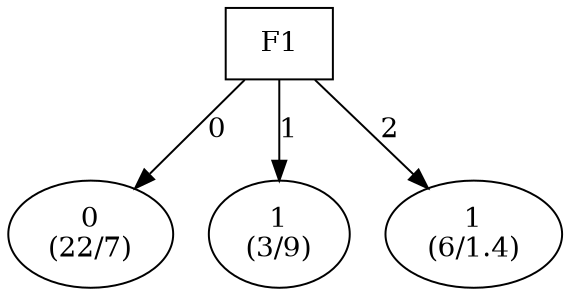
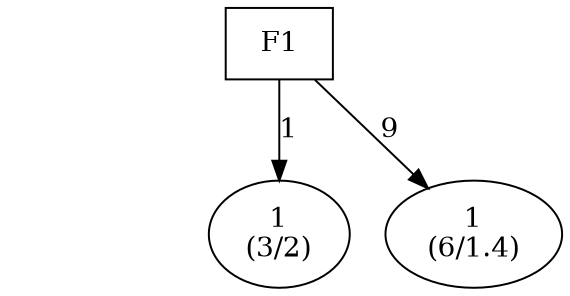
(390, 130) -> (390, 130)
(91, 234) -> none
(279, 234) -> (279, 234)
